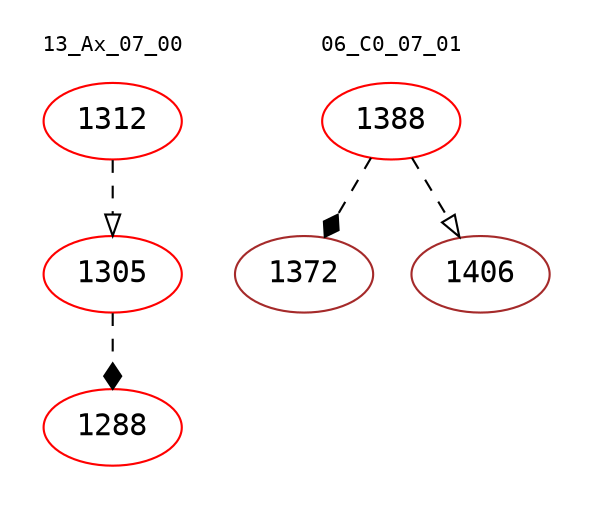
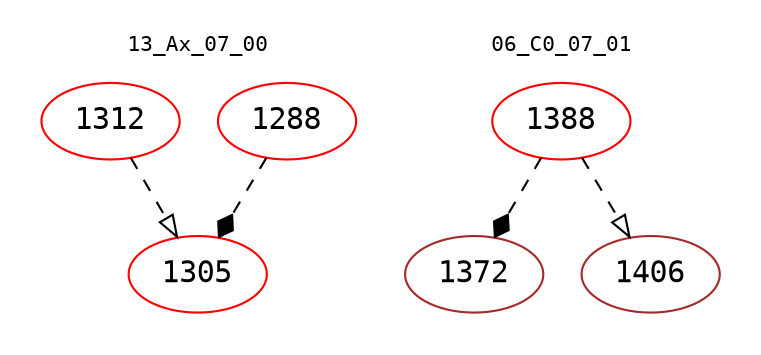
(113, 338) -> (249, 186)
